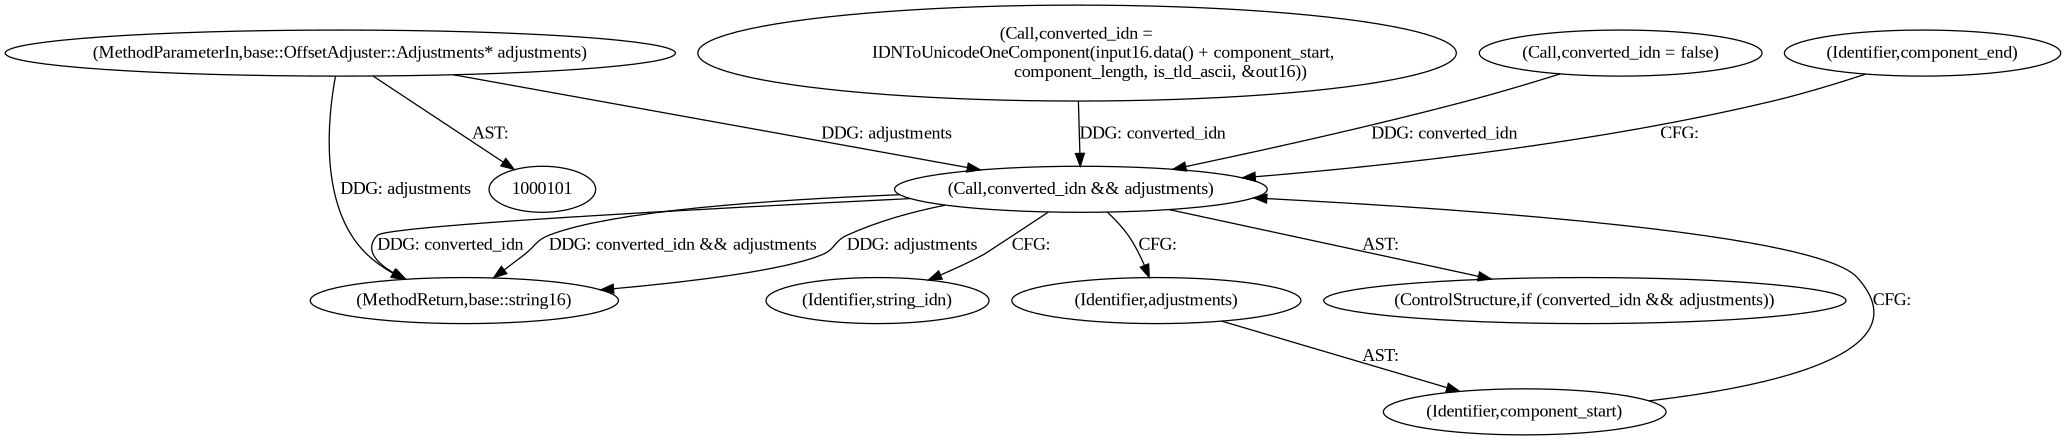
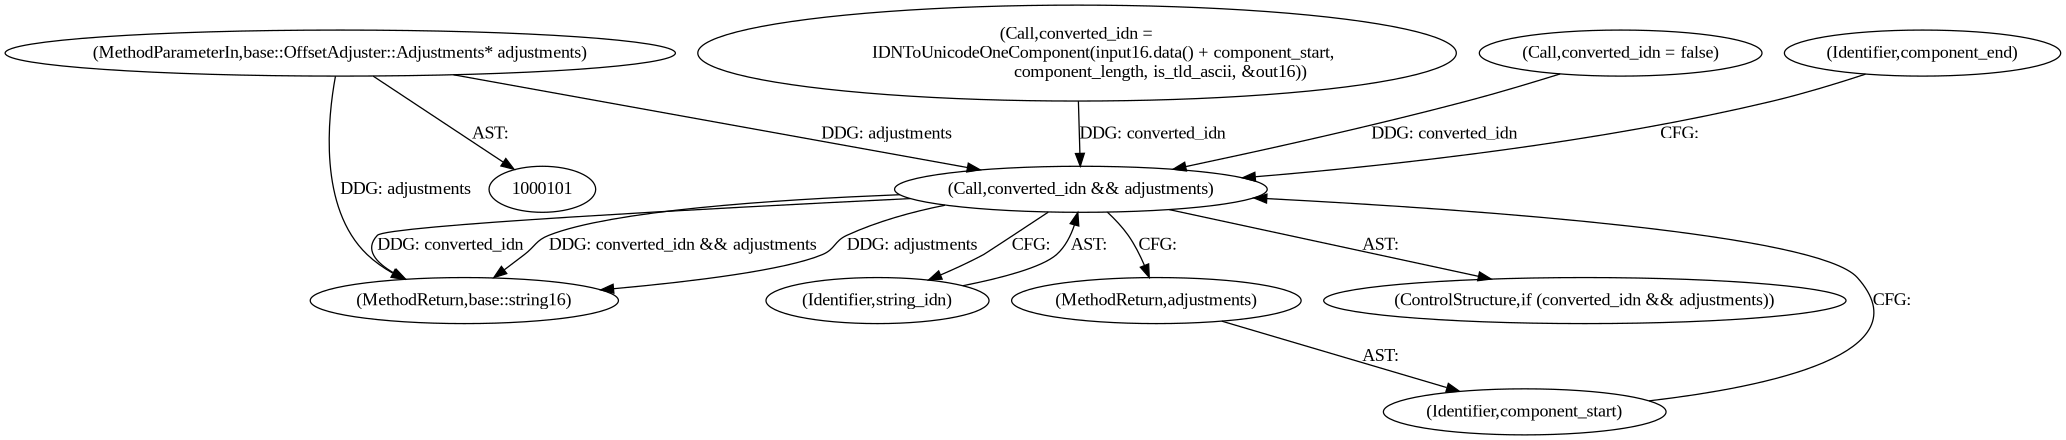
none -> (1028, 269)
(1156, 301) -> (1156, 301)
